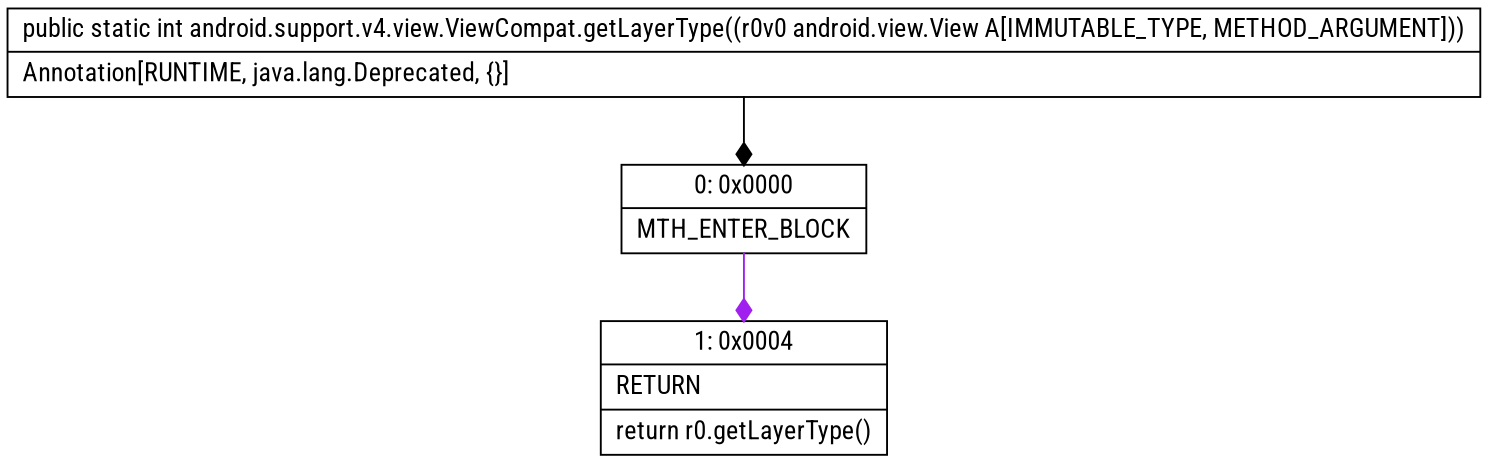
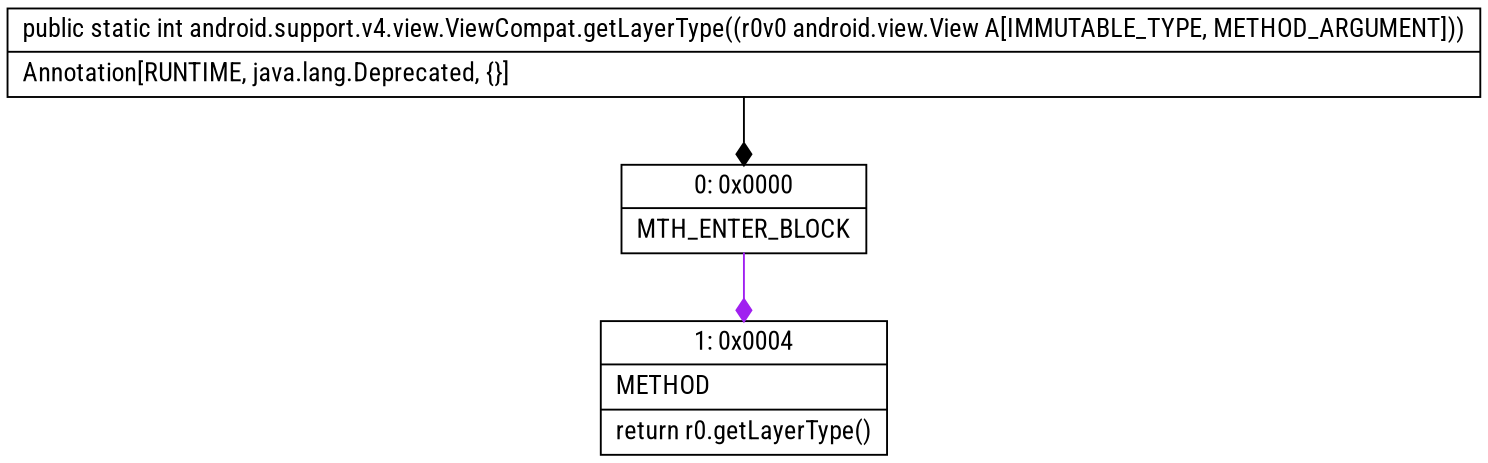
(659, 386) -> (664, 386)
